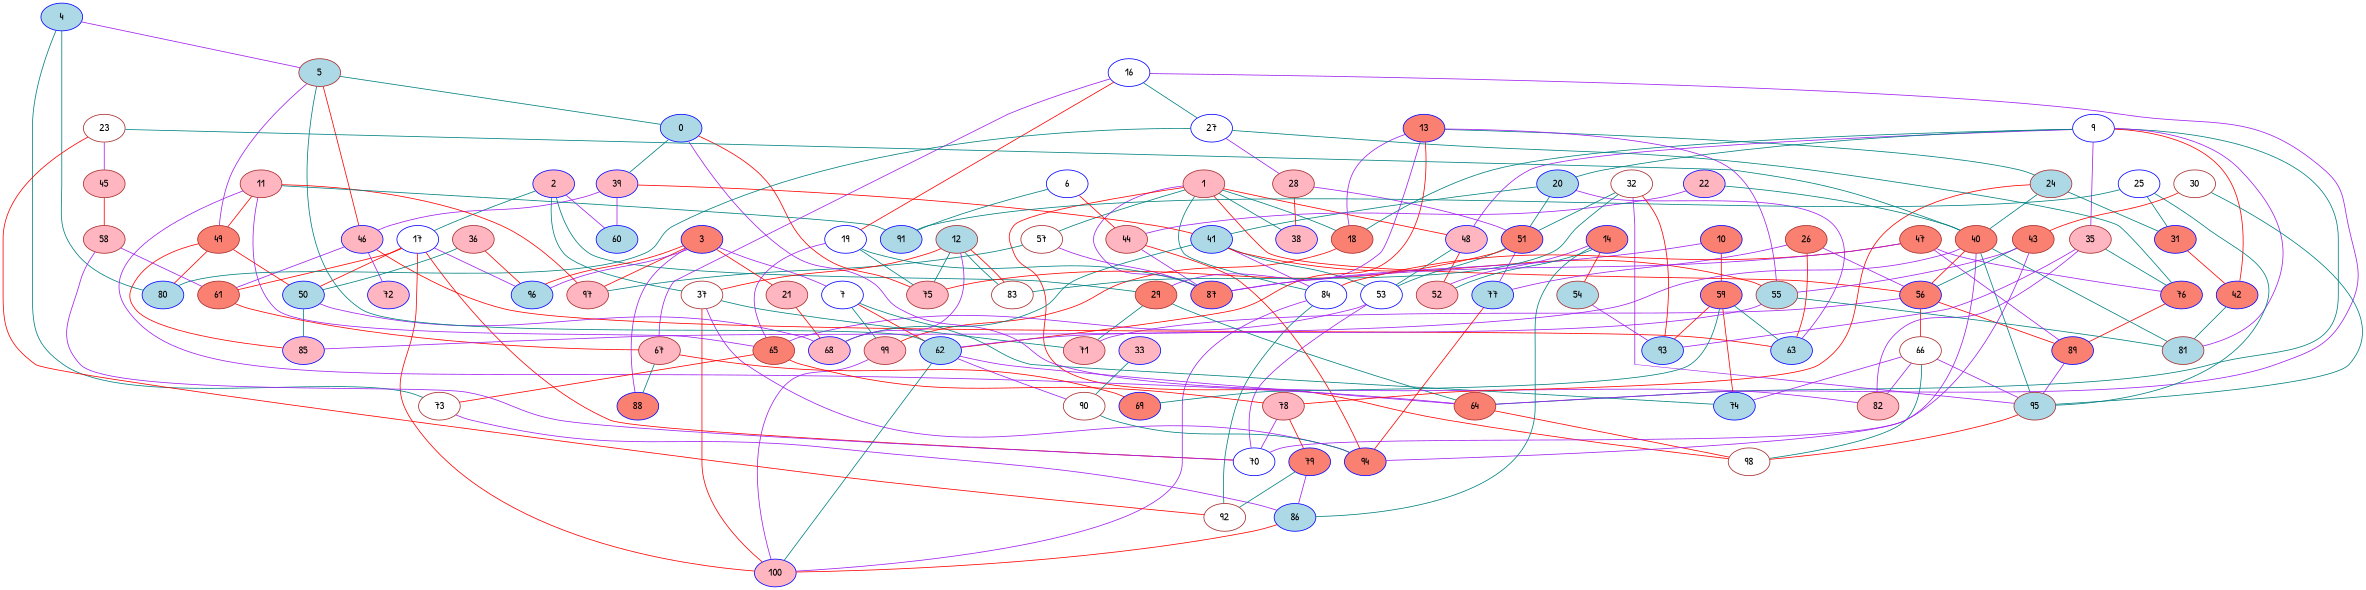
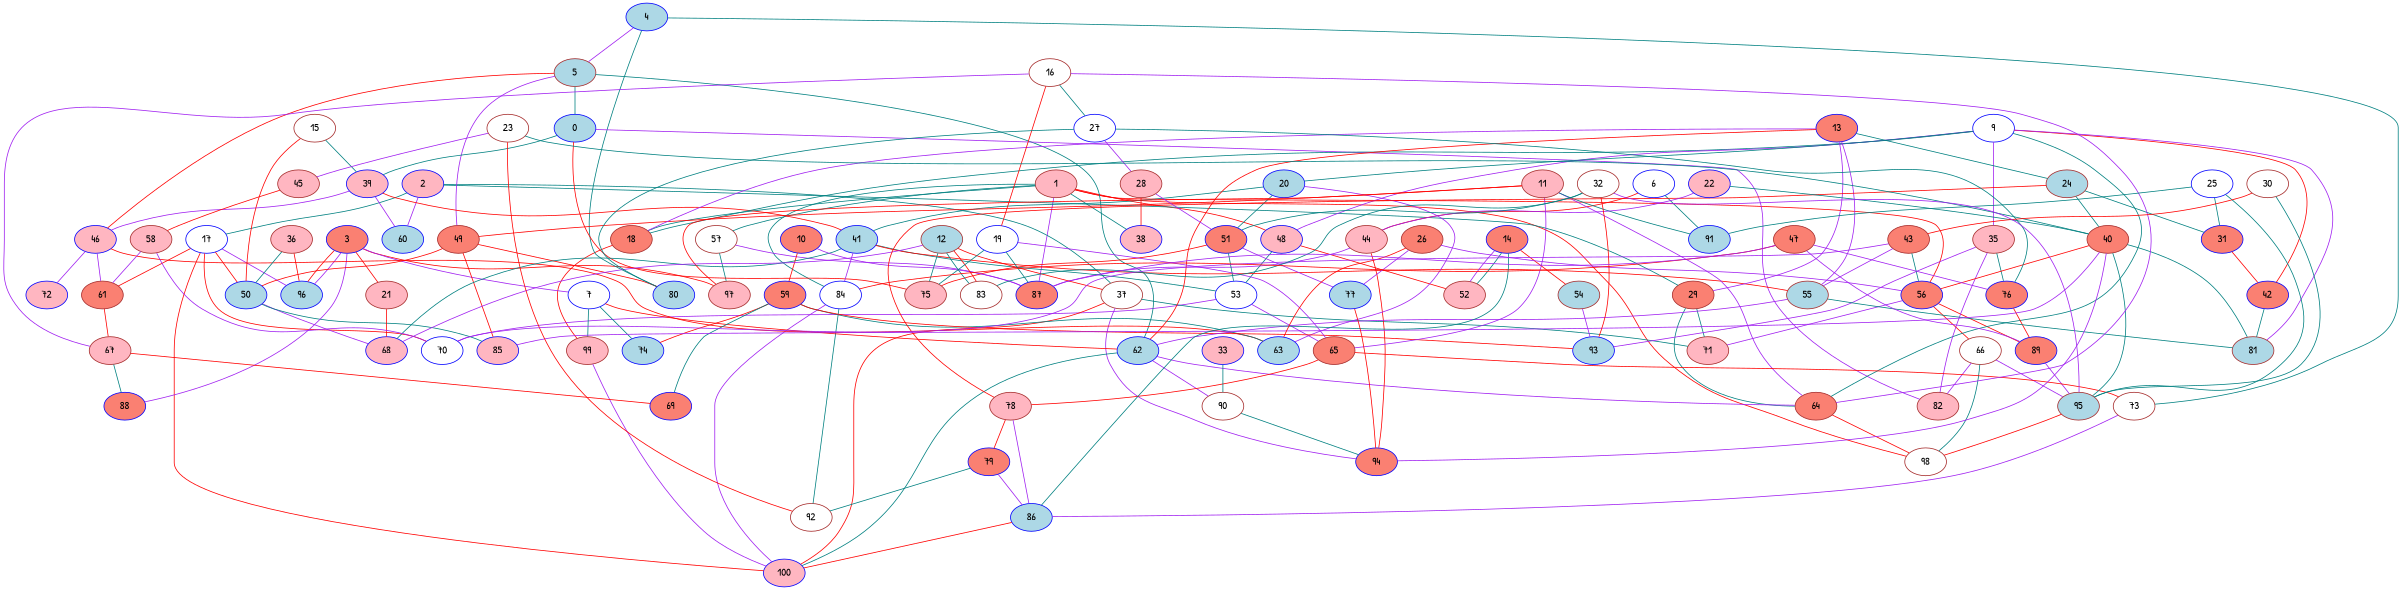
(1129, 73) -> (1050, 73)
none -> (315, 128)
(1828, 378) -> none
(1271, 430) -> (1021, 462)
